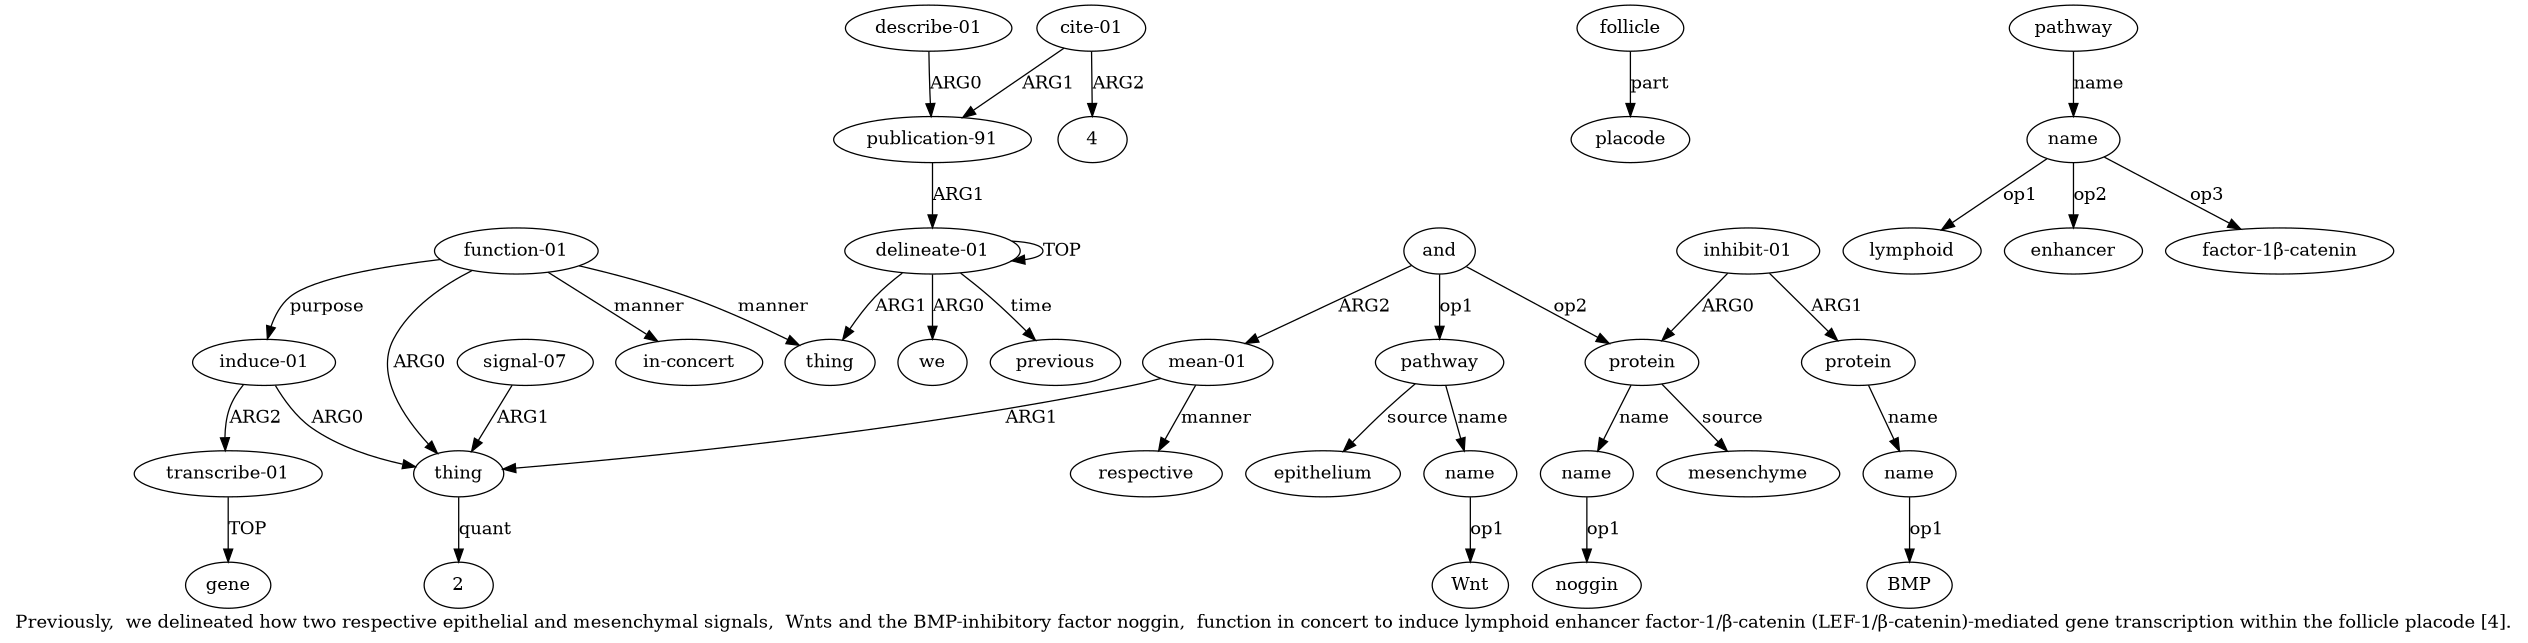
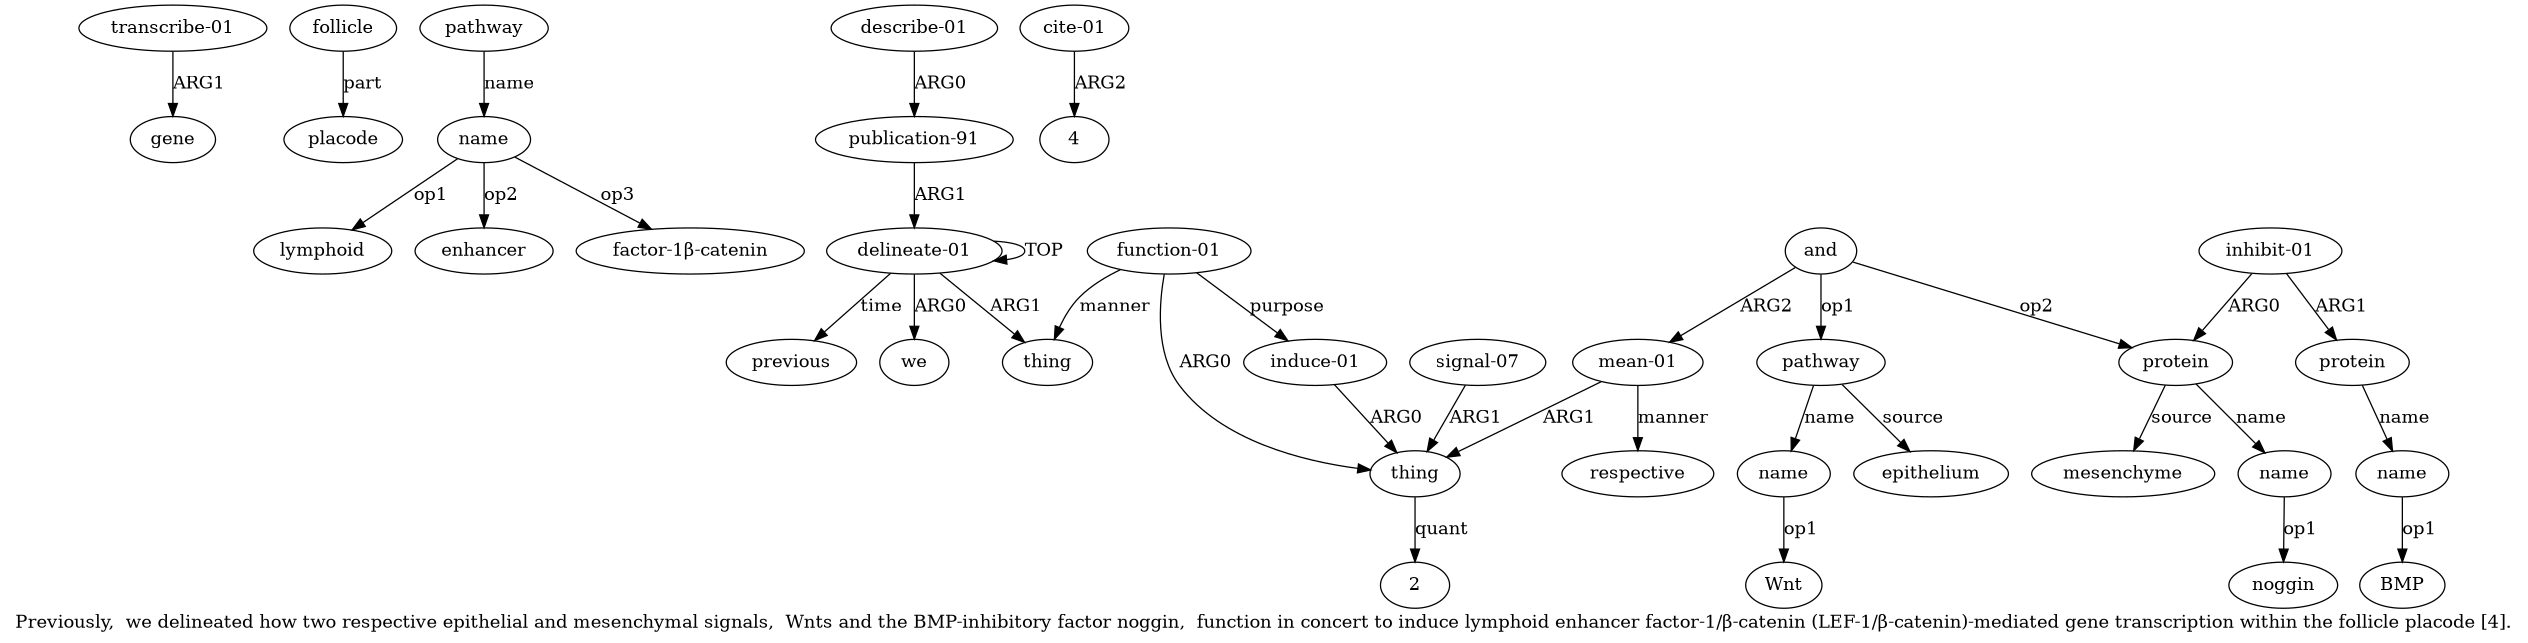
(1019, 79) -> none
(689, 362) -> none
(229, 409) -> none
(248, 530) -> (199, 84)
